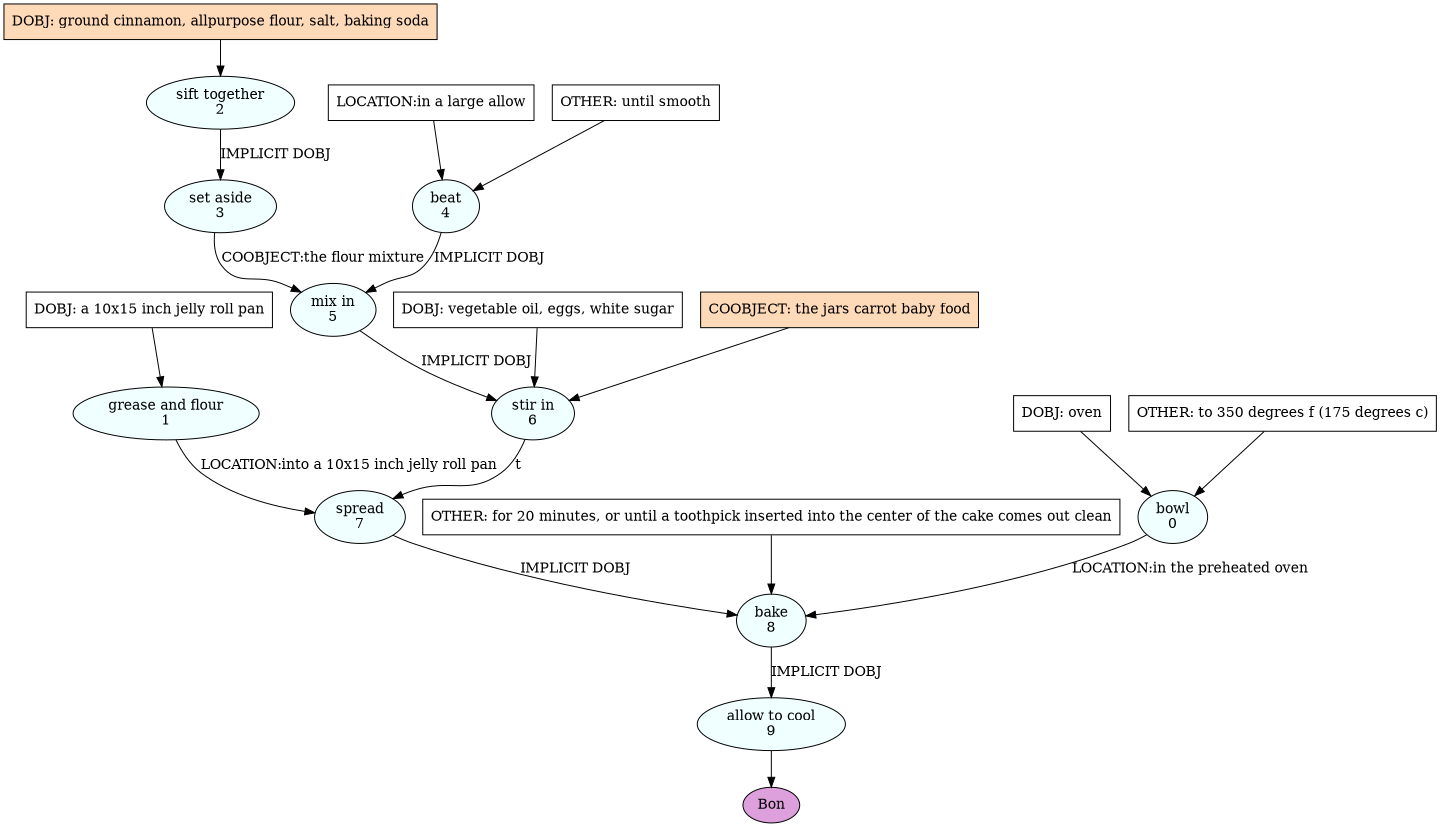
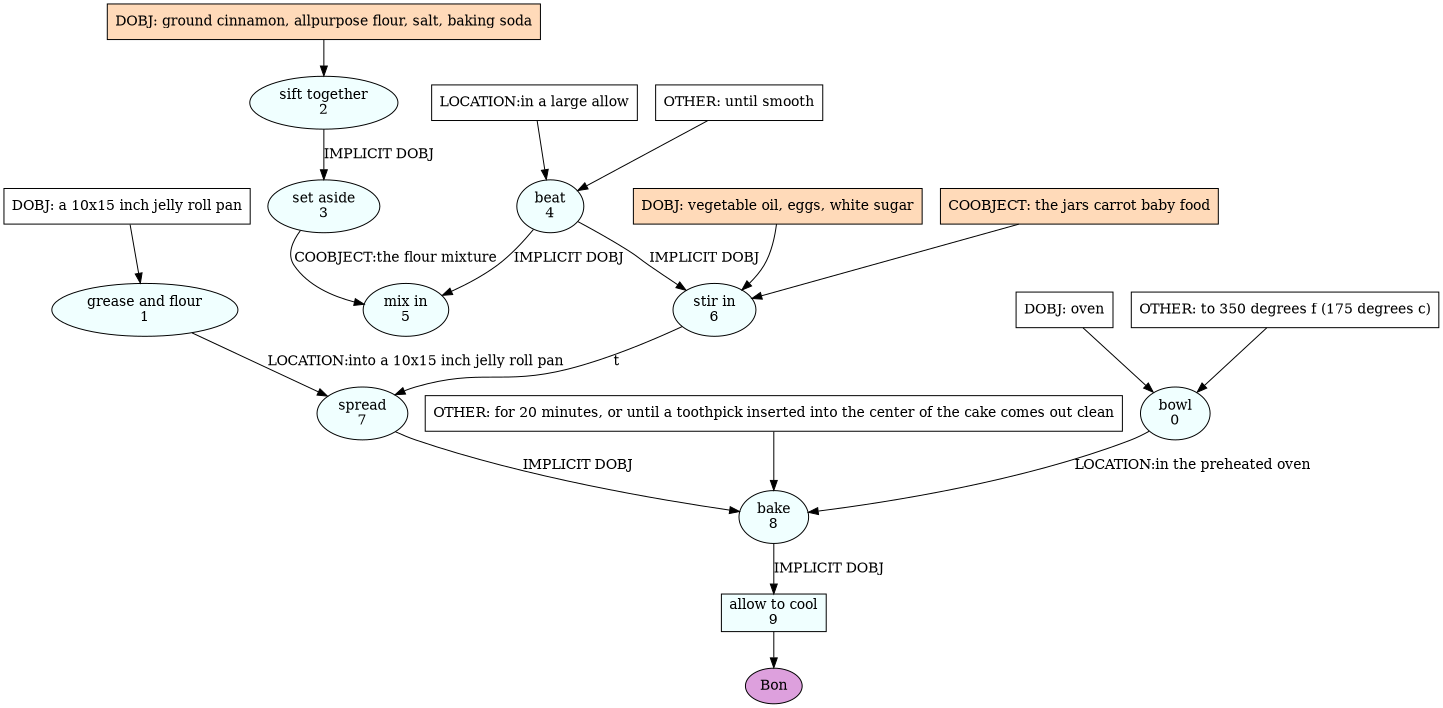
(538, 310) -> (778, 206)
(421, 369) -> (629, 251)
(771, 724) -> (774, 613)
